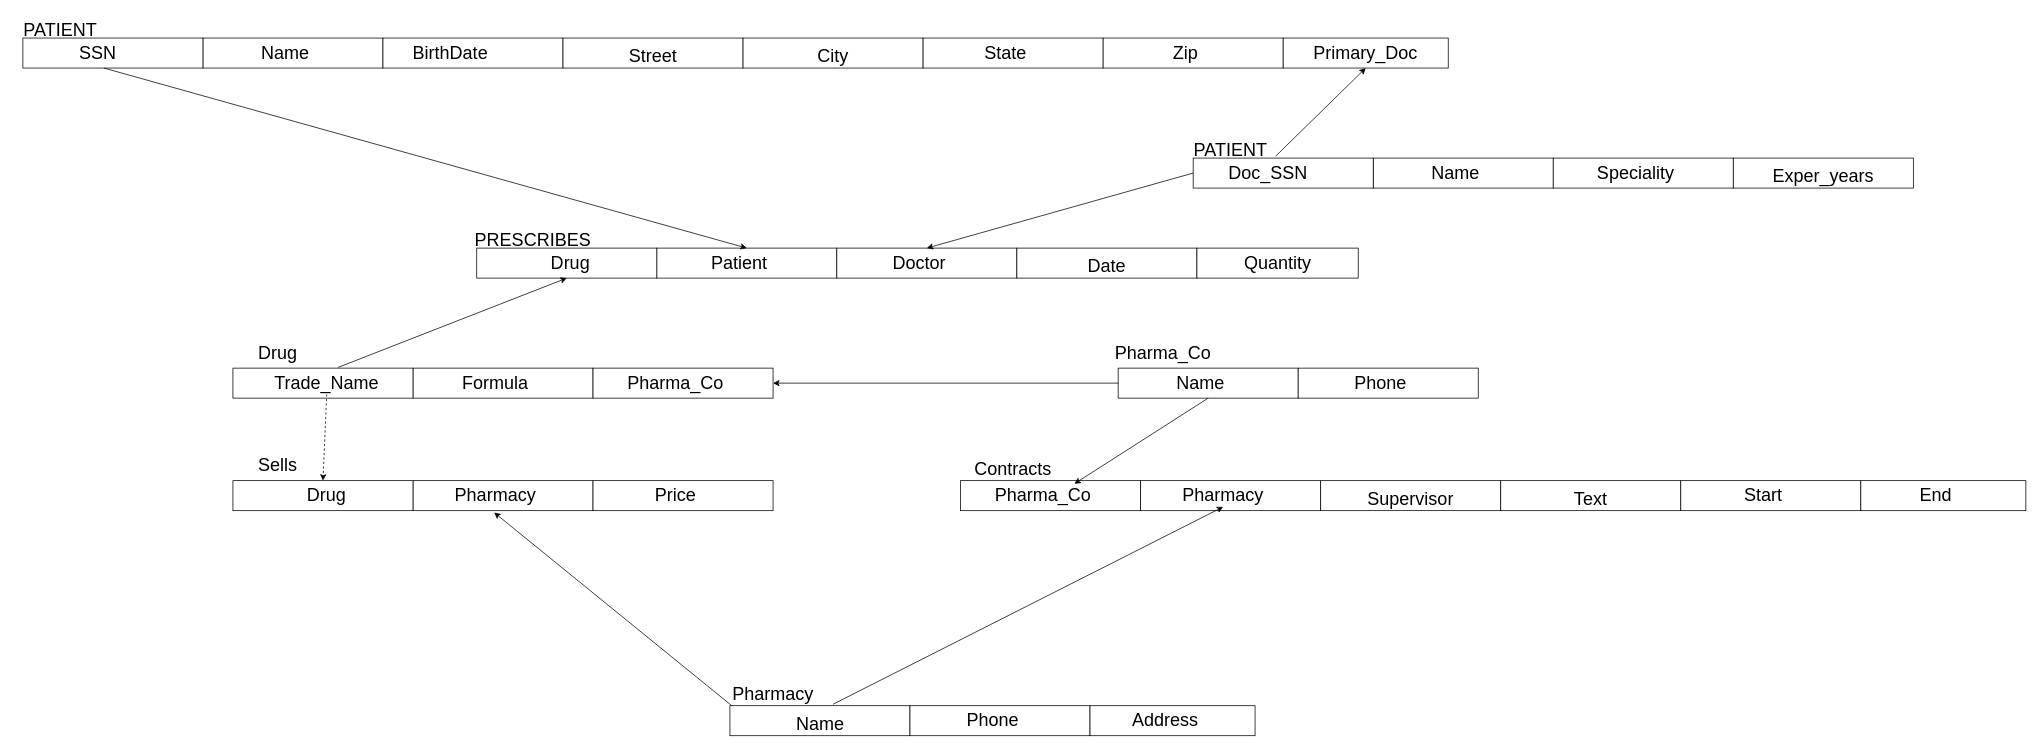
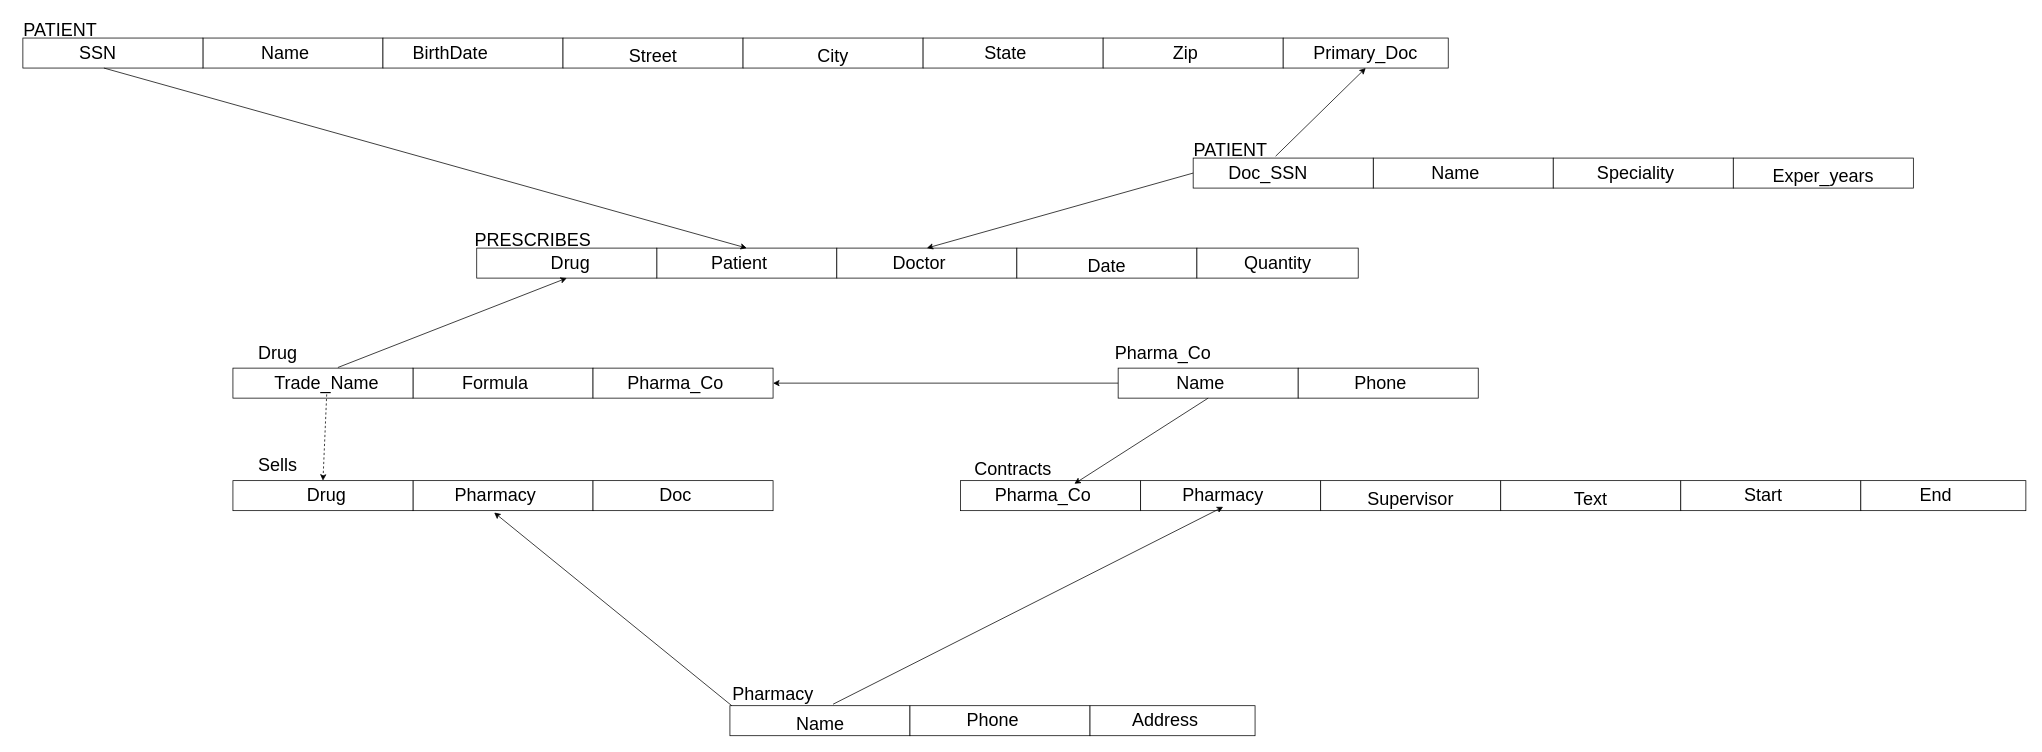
(675, 495) -> (675, 495)
